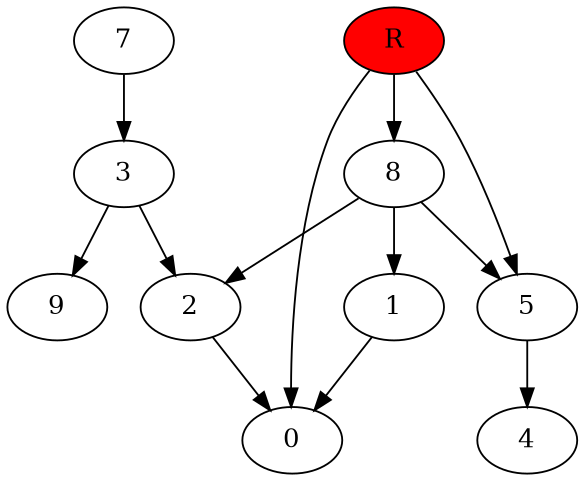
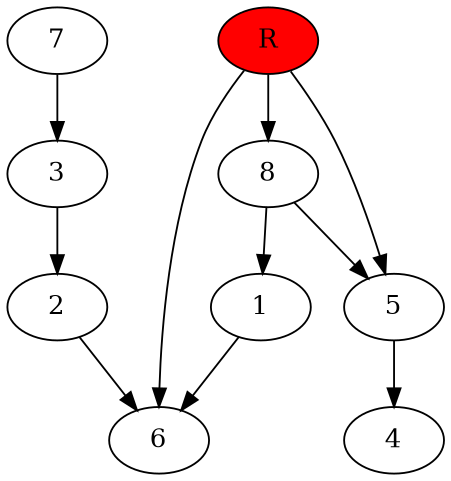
(288, 243) -> none
(57, 307) -> none
(292, 440) -> (159, 440)
